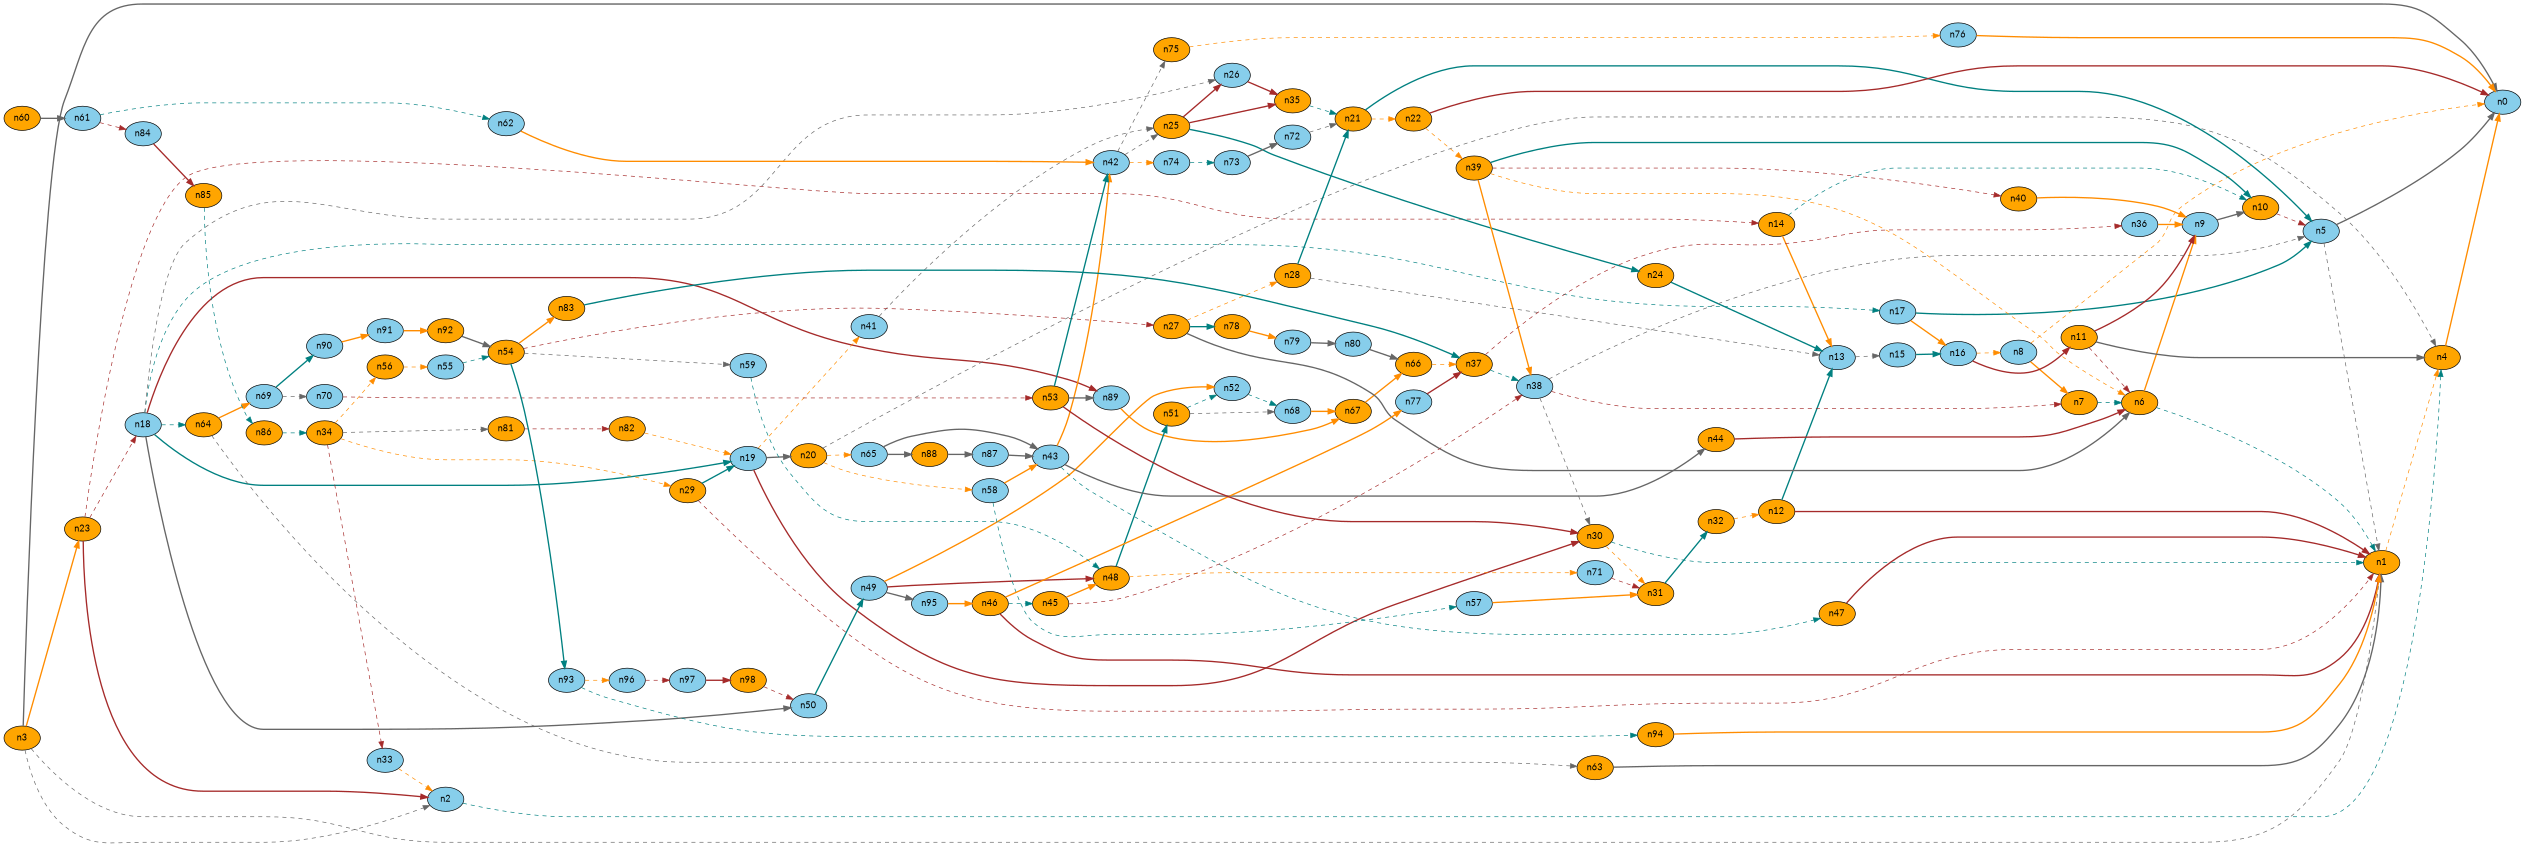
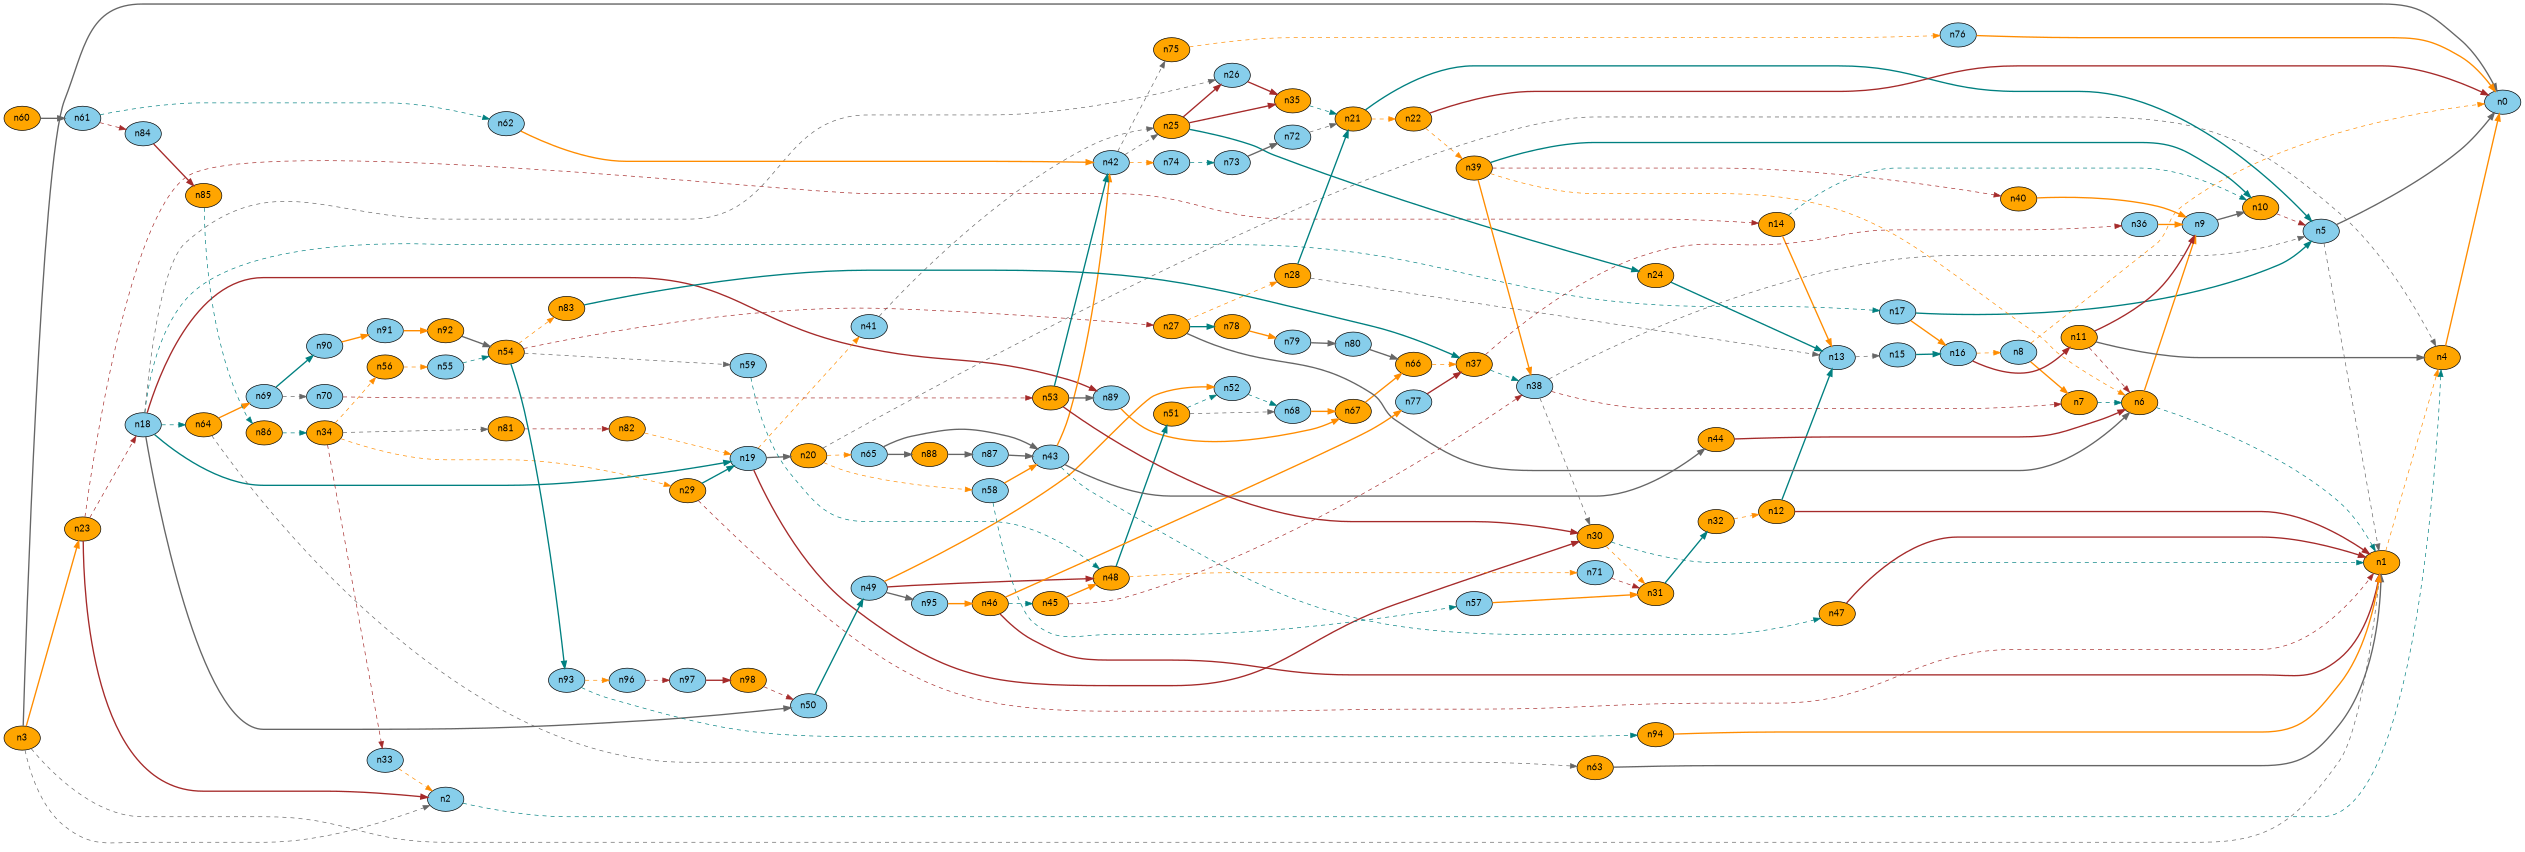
(534, 332) -> (534, 332)
